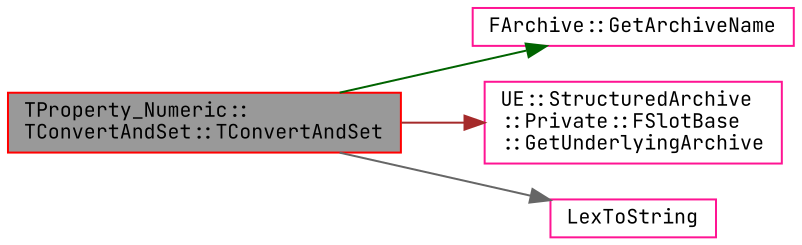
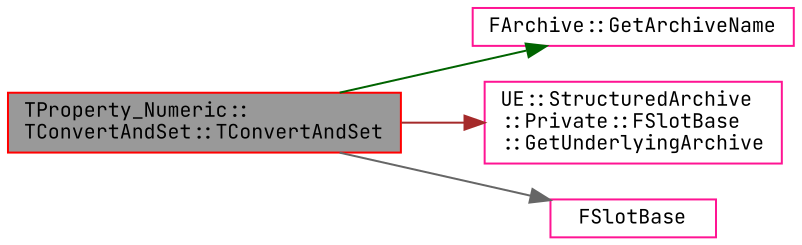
(633, 218) -> (633, 218)
